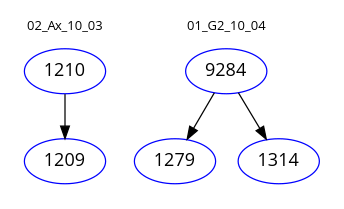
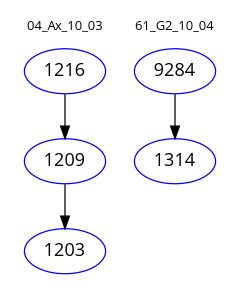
(65, 27) -> (65, 27)
(227, 27) -> (175, 27)
(65, 71) -> (65, 71)
(175, 161) -> none
none -> (65, 251)
